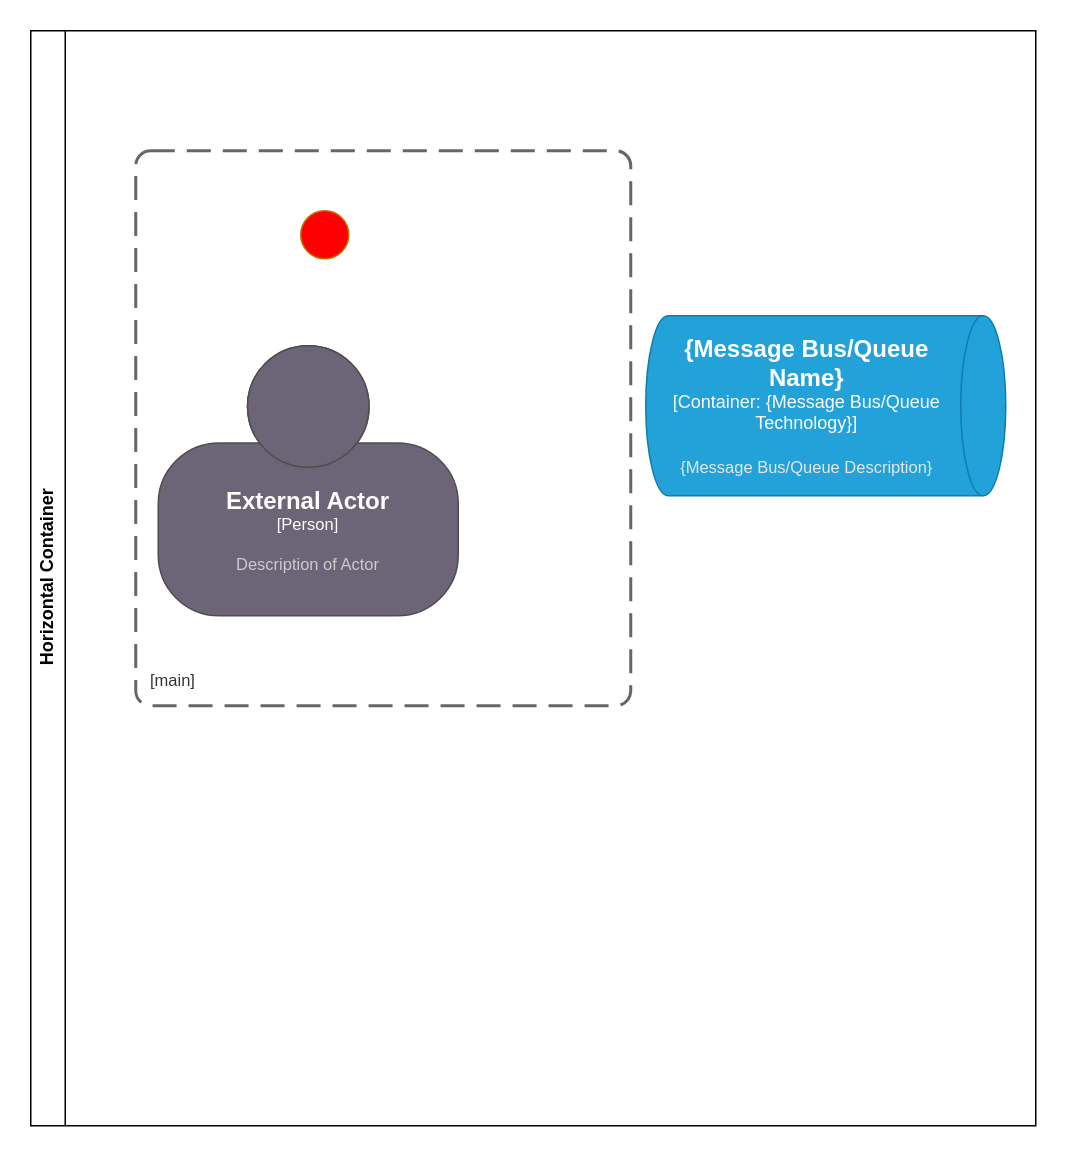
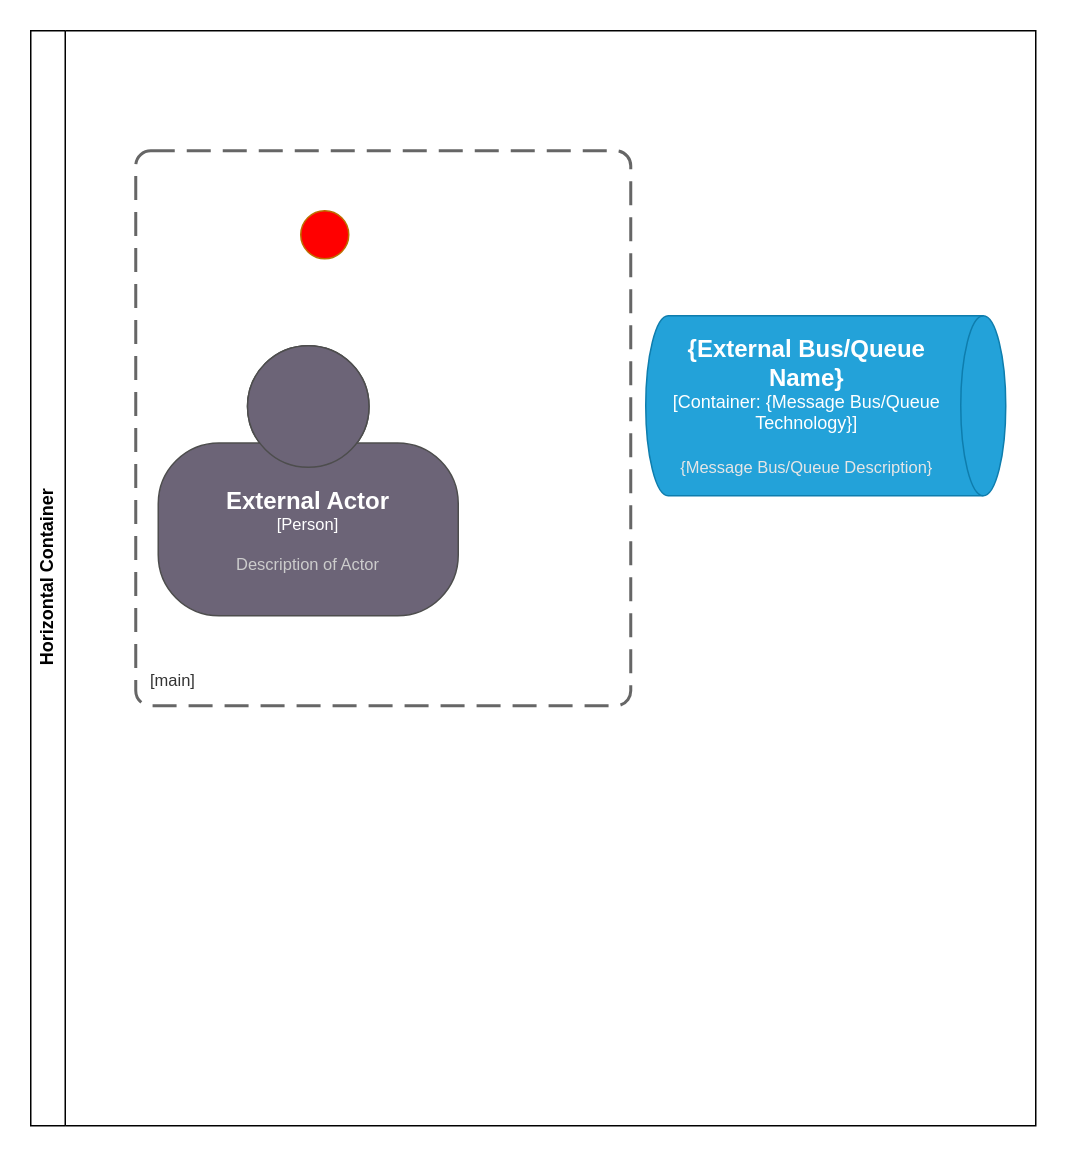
(807, 406) -> (807, 406)
